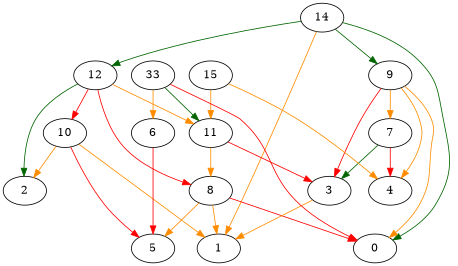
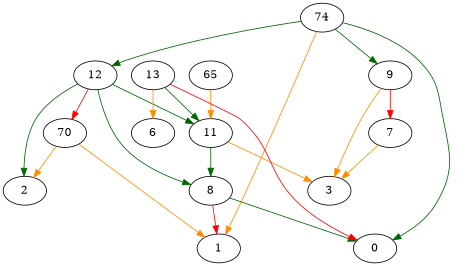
(322, 18) -> (322, 18)
(153, 75) -> (153, 75)
(211, 75) -> (211, 75)
(390, 100) -> (390, 100)
(147, 101) -> (147, 101)
(357, 127) -> (357, 127)
(65, 133) -> (65, 133)
(126, 149) -> (126, 149)
(257, 156) -> (257, 156)
(211, 158) -> (211, 158)
(363, 159) -> (363, 159)
(430, 159) -> none
(390, 191) -> none
(214, 215) -> (214, 215)
(289, 218) -> (289, 218)
(274, 219) -> none
(153, 248) -> none
